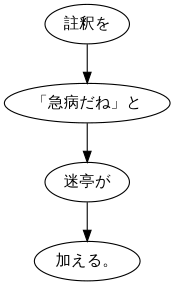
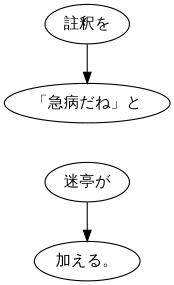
(87, 137) -> none
